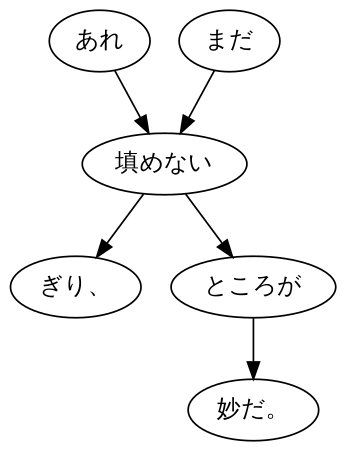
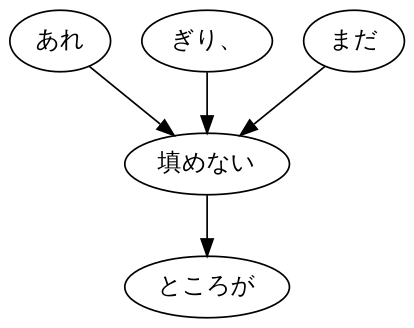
(125, 218) -> (207, 94)
(253, 410) -> none
